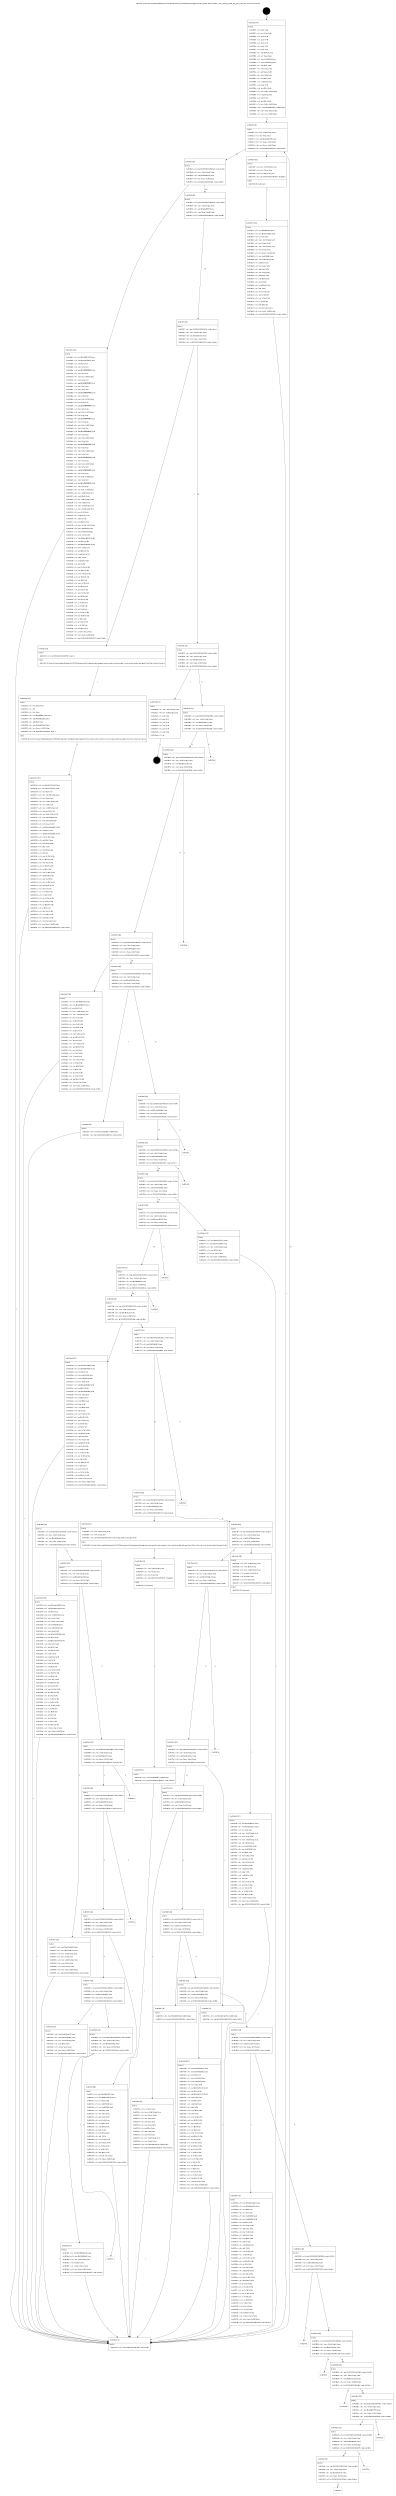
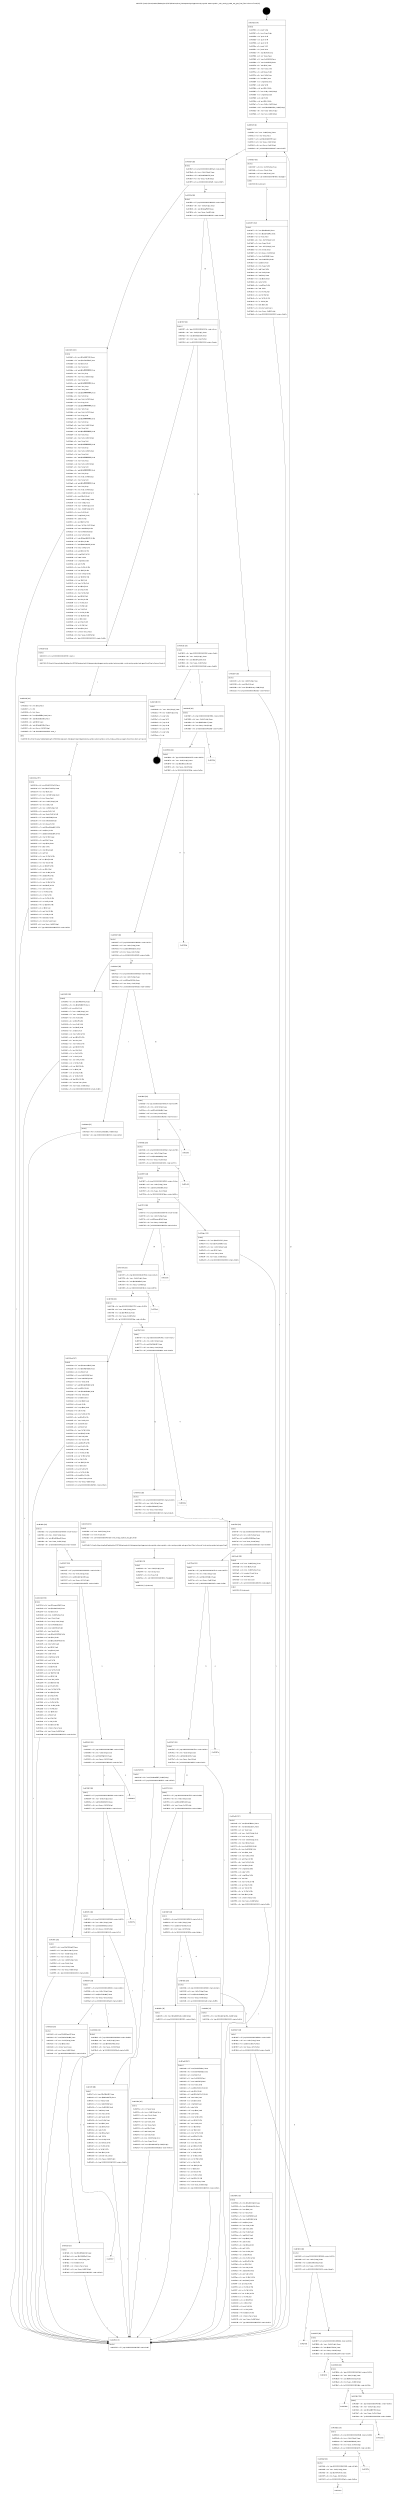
none -> (249, 682)
